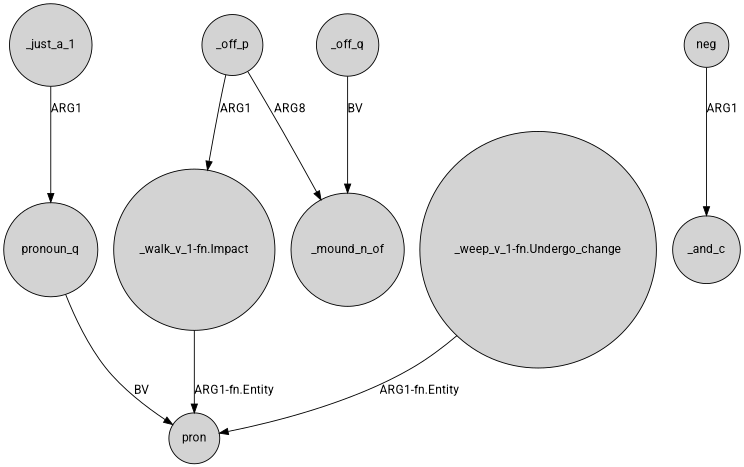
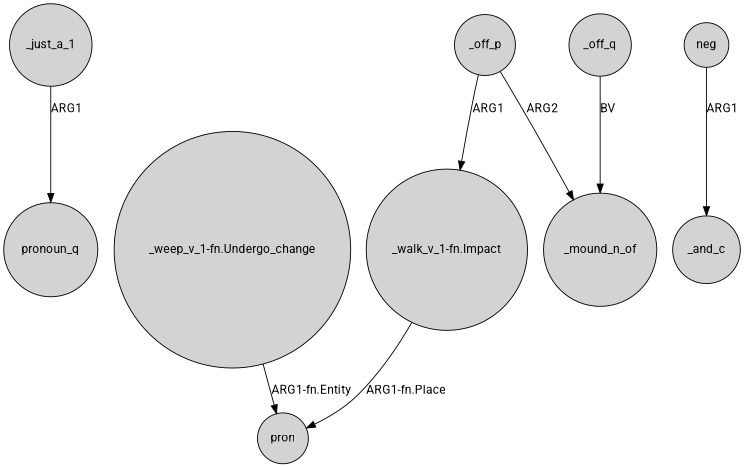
(290, 109) -> (543, 109)
(104, 366) -> none
(235, 390) -> (407, 390)
